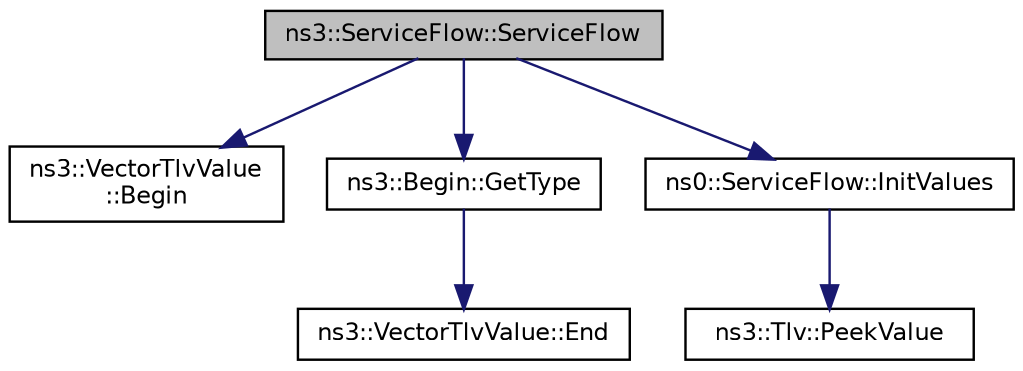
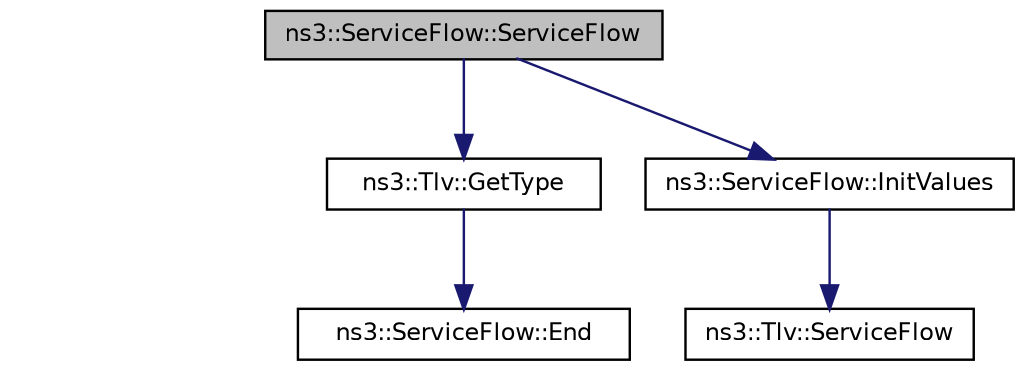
(147, 184) -> none
(464, 184) -> (464, 184)
(830, 184) -> (830, 184)
(464, 334) -> (464, 334)
(830, 334) -> (830, 334)
